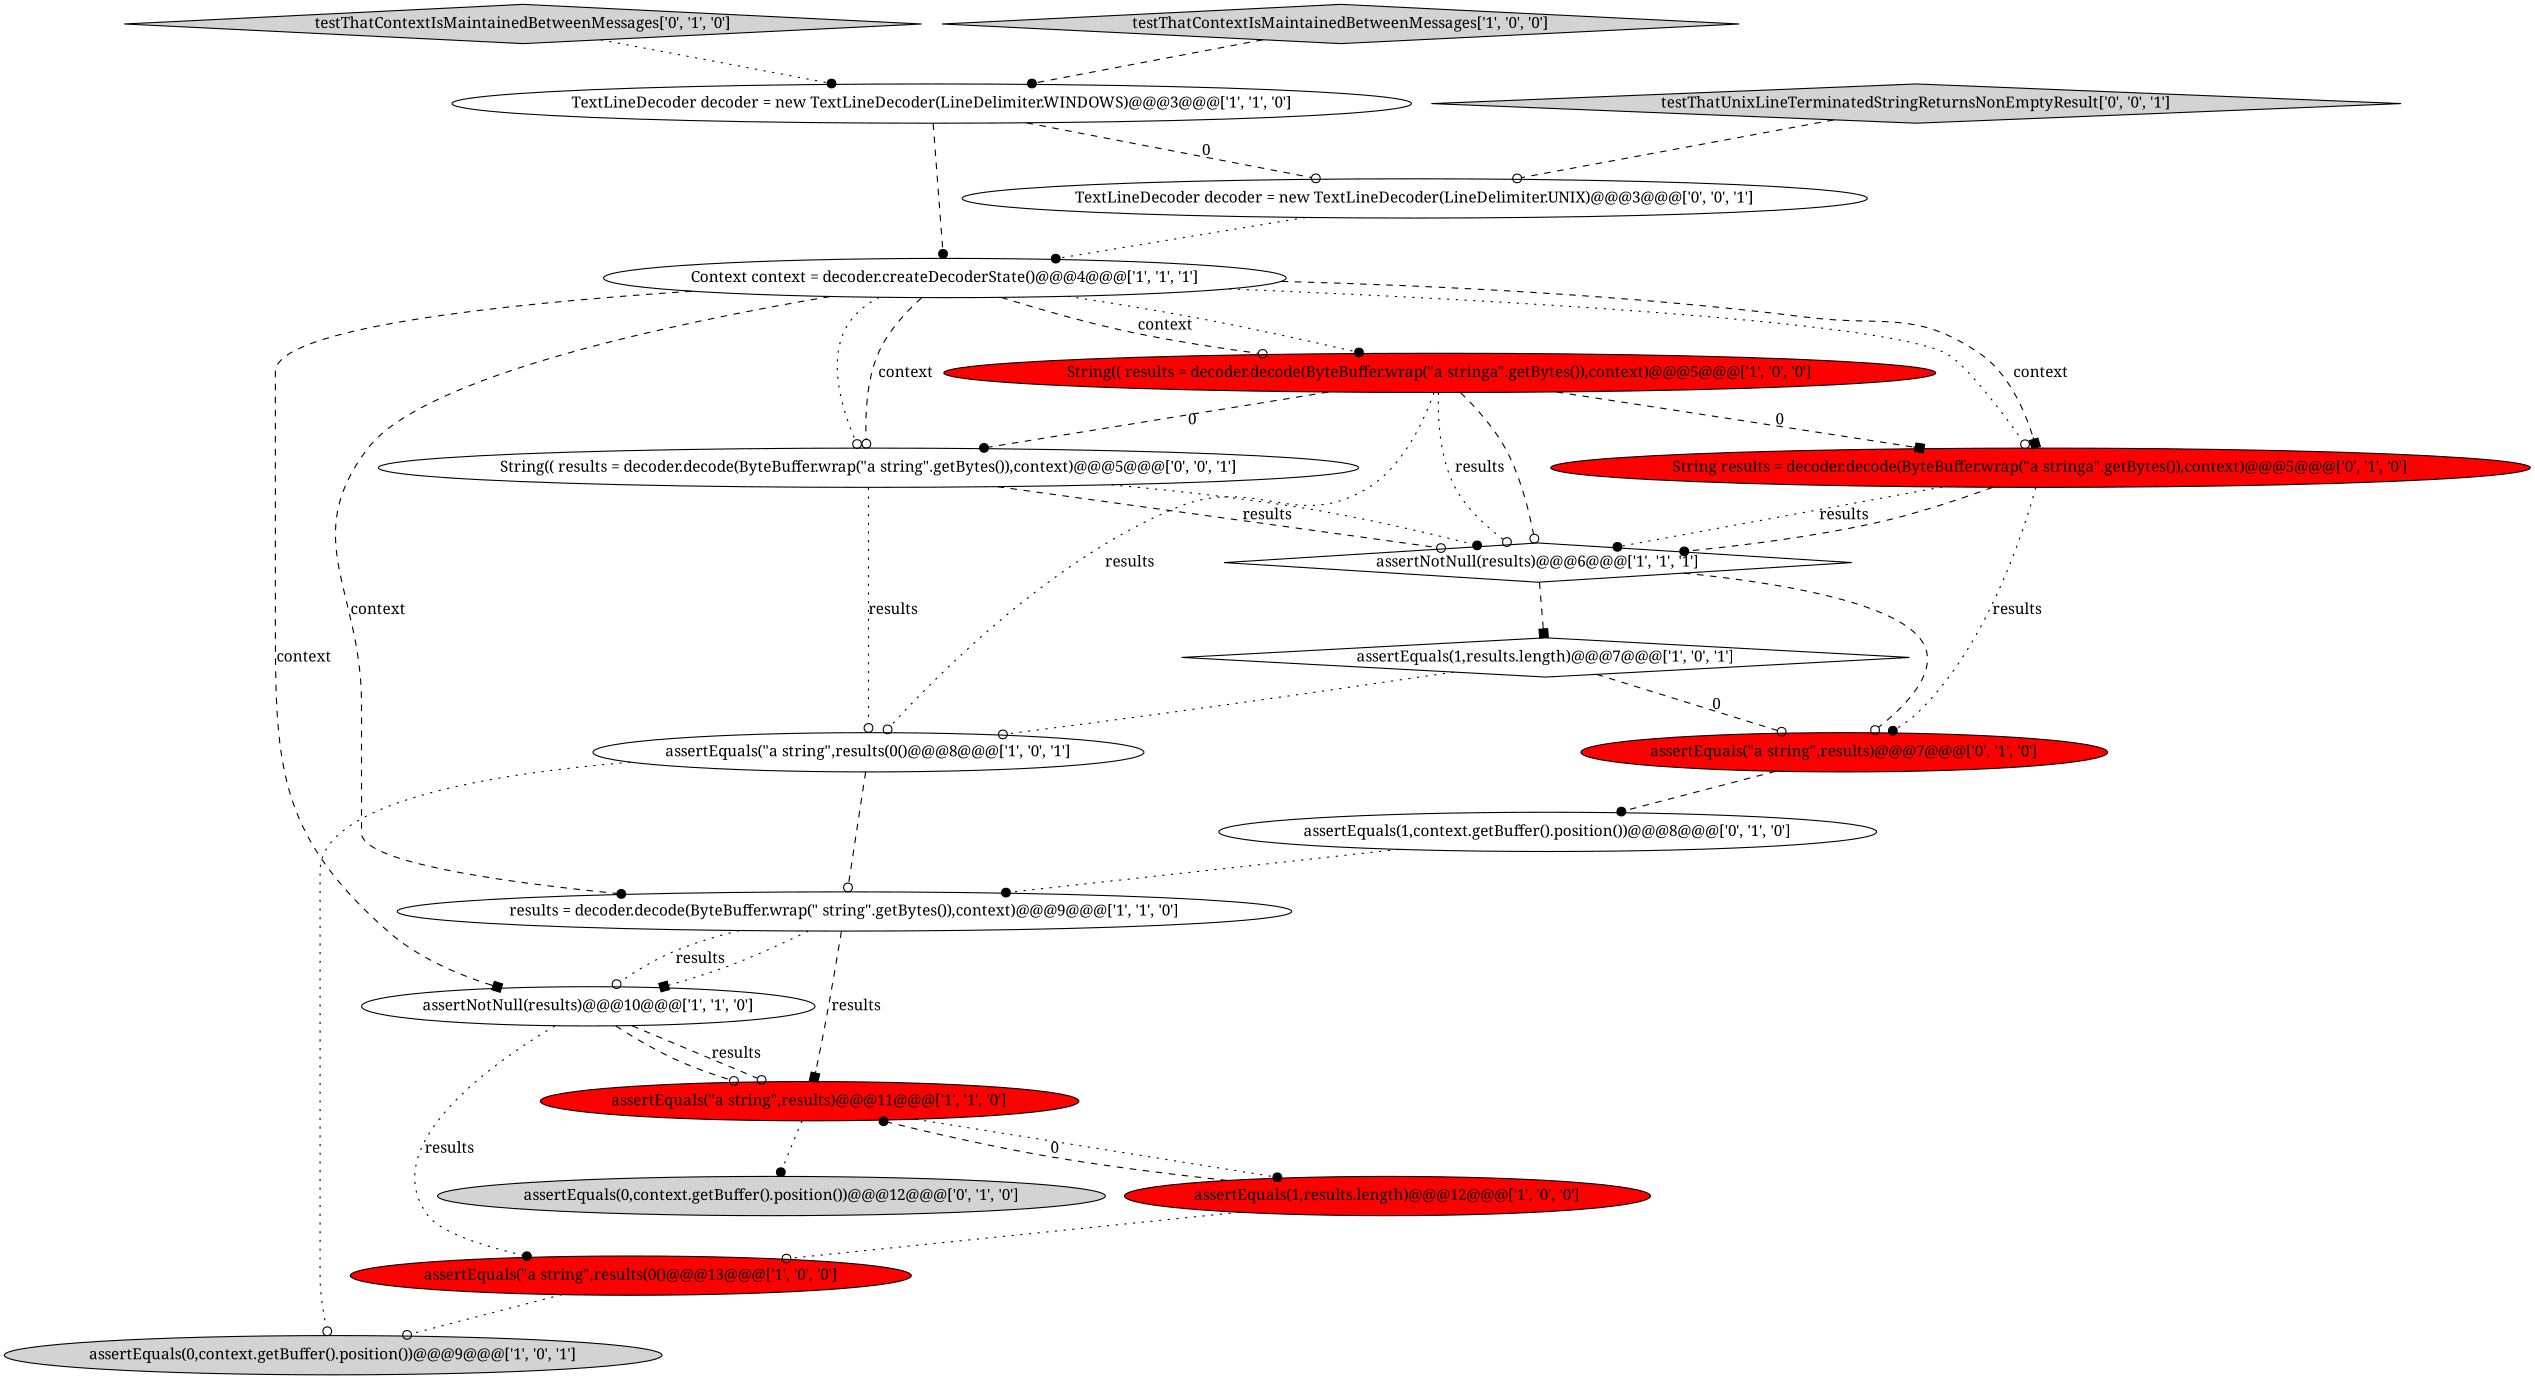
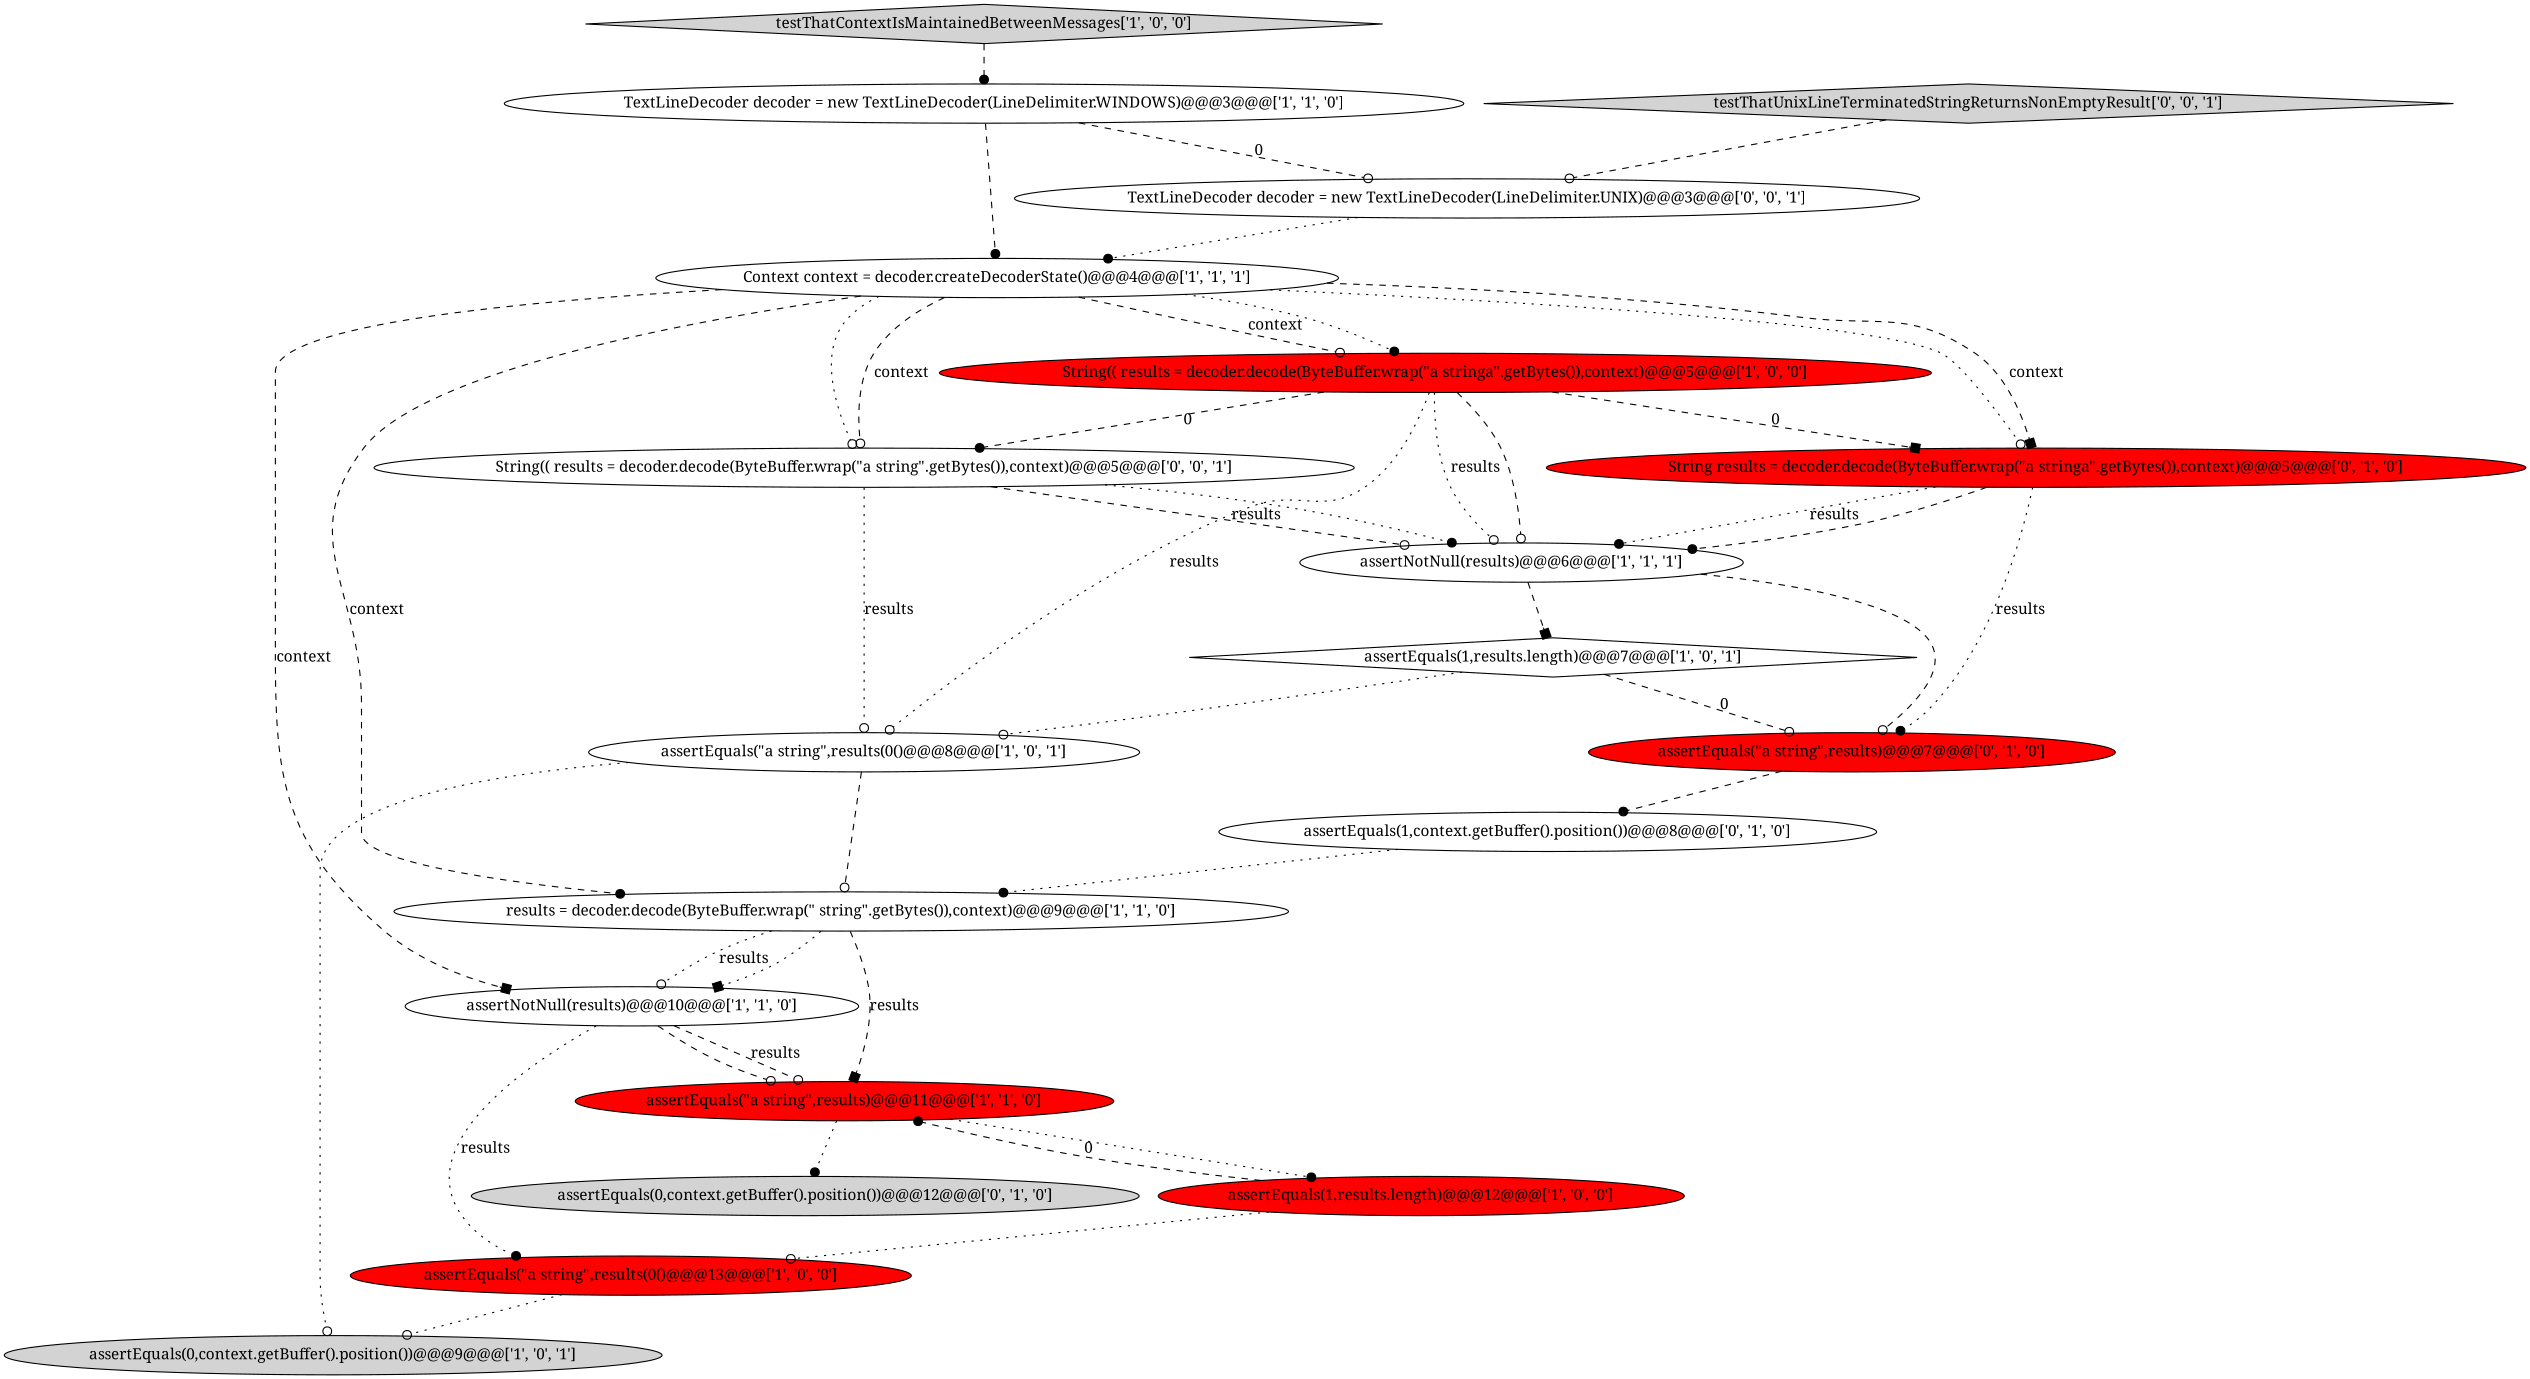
(523, 24) -> none
(1538, 563) -> (1522, 563)
